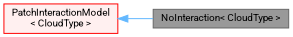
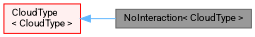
(61, 19) -> (42, 19)
